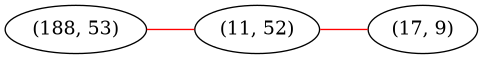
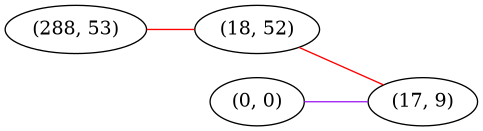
(76, 29) -> (76, 29)
(257, 29) -> (257, 29)
none -> (257, 102)
